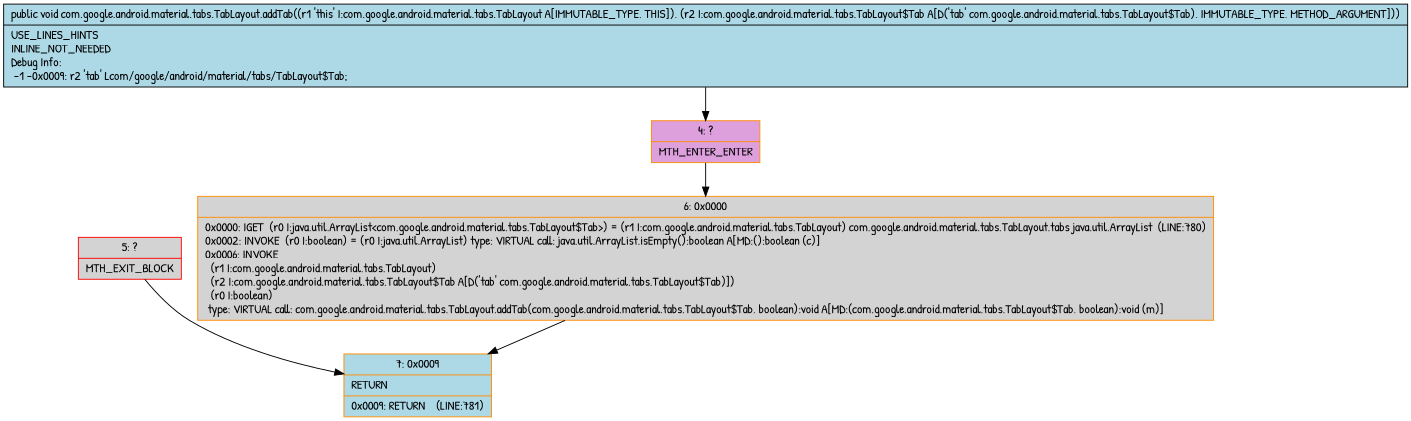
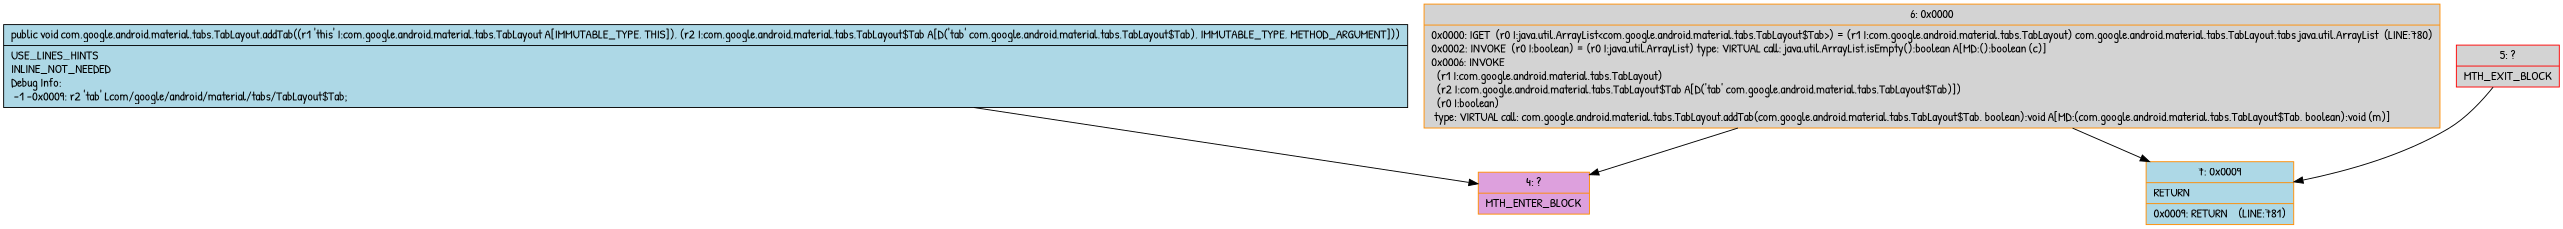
(706, 152) -> (1534, 203)
(706, 175) -> (1668, 150)
